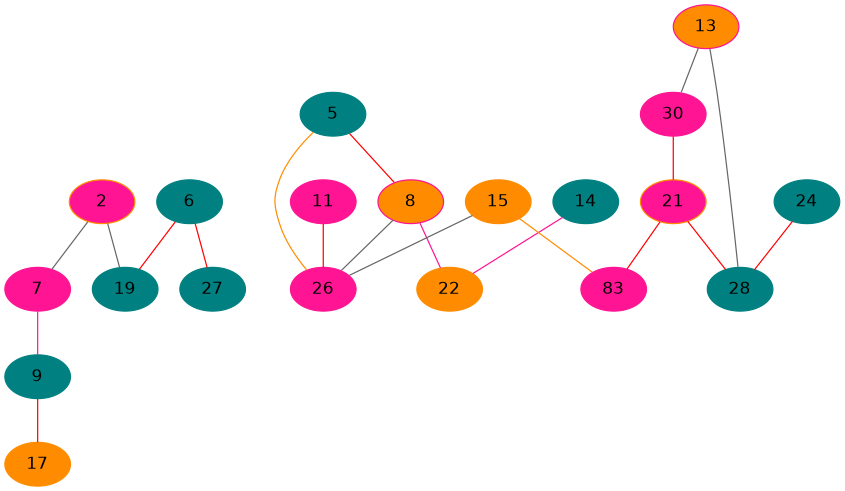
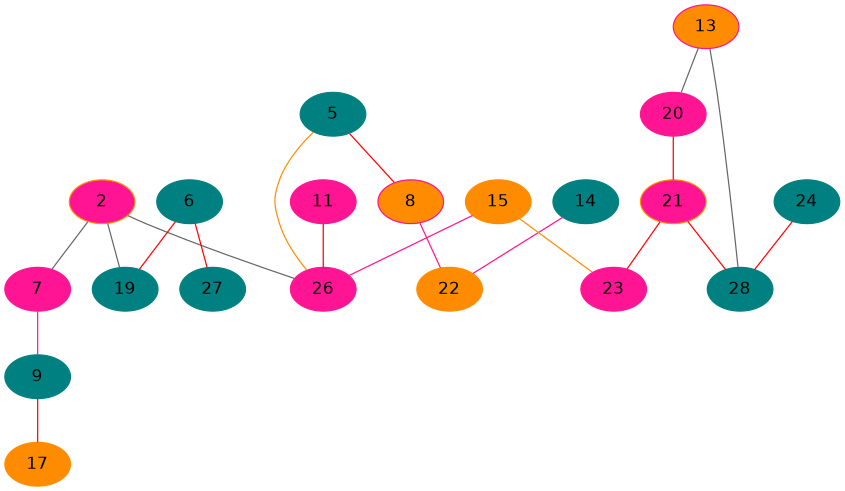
(673, 114) -> (673, 114)
(367, 245) -> (210, 249)
(411, 245) -> (411, 245)
(614, 289) -> (614, 289)
